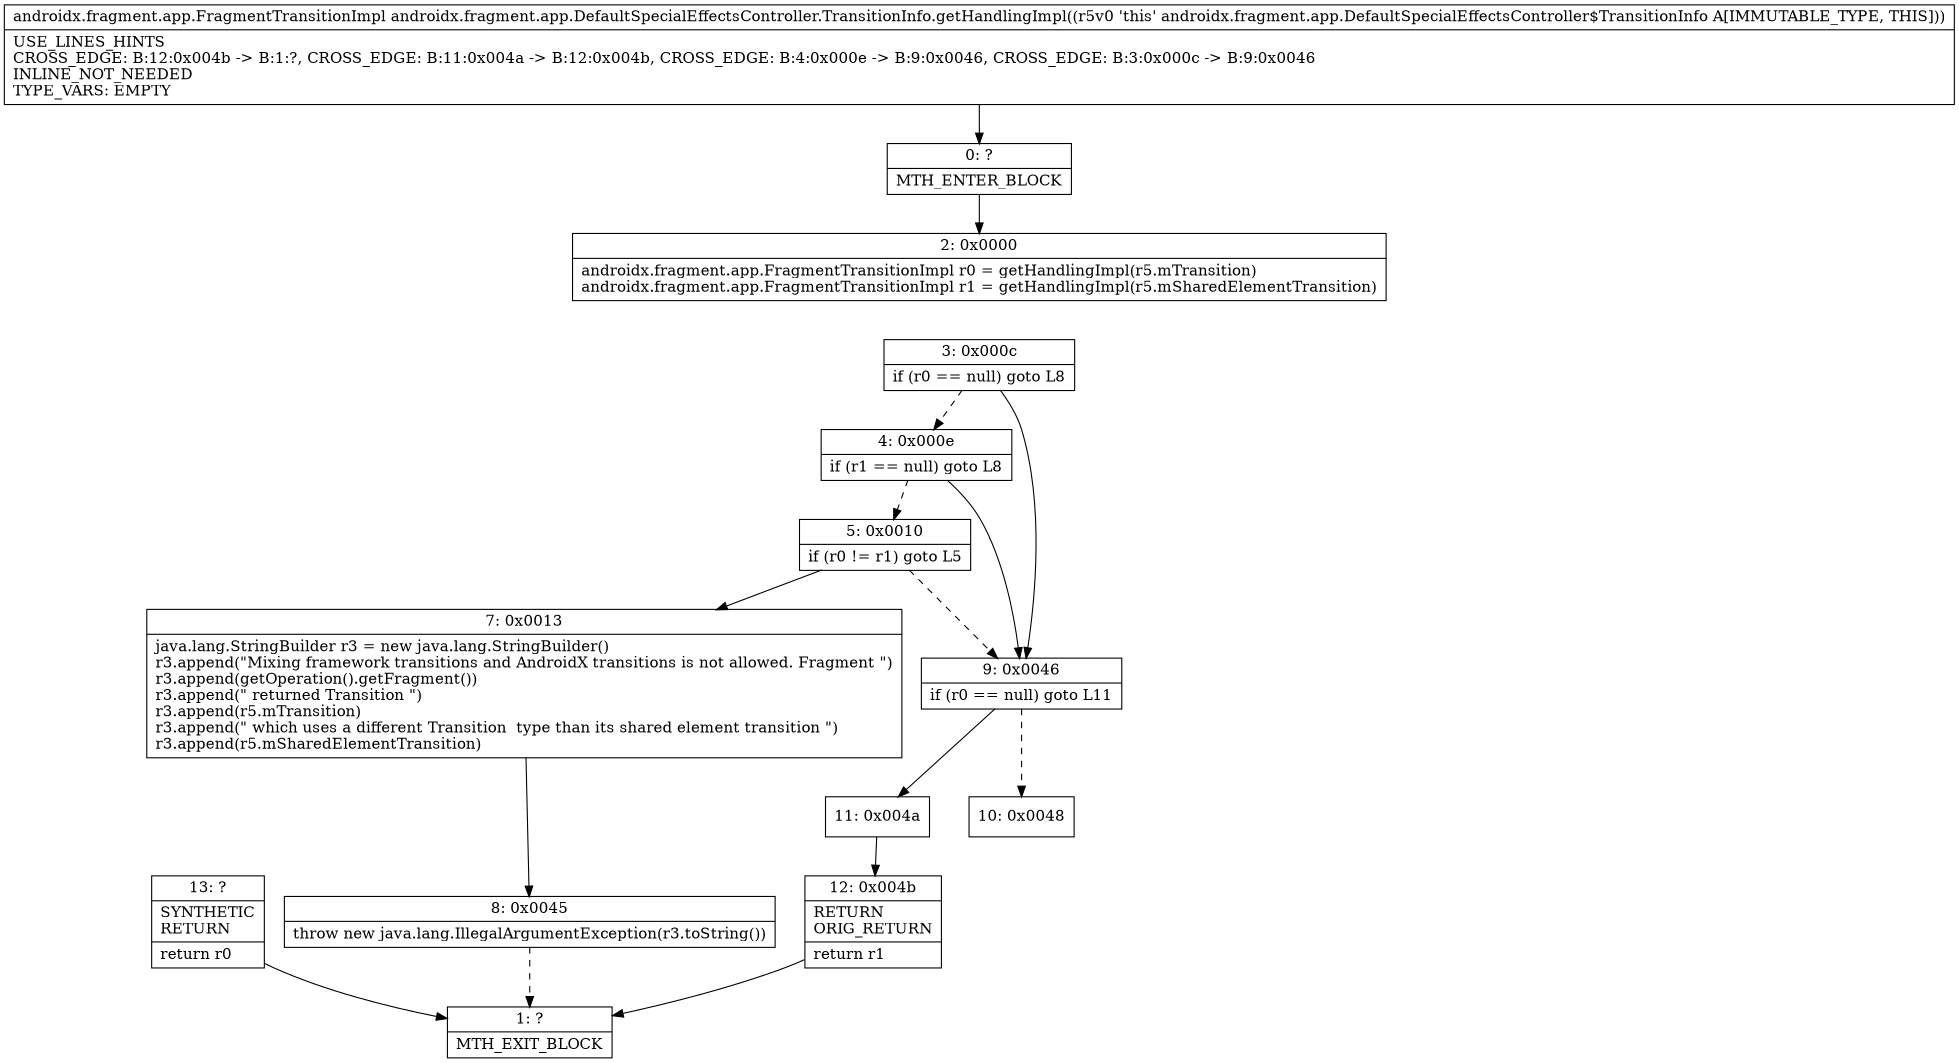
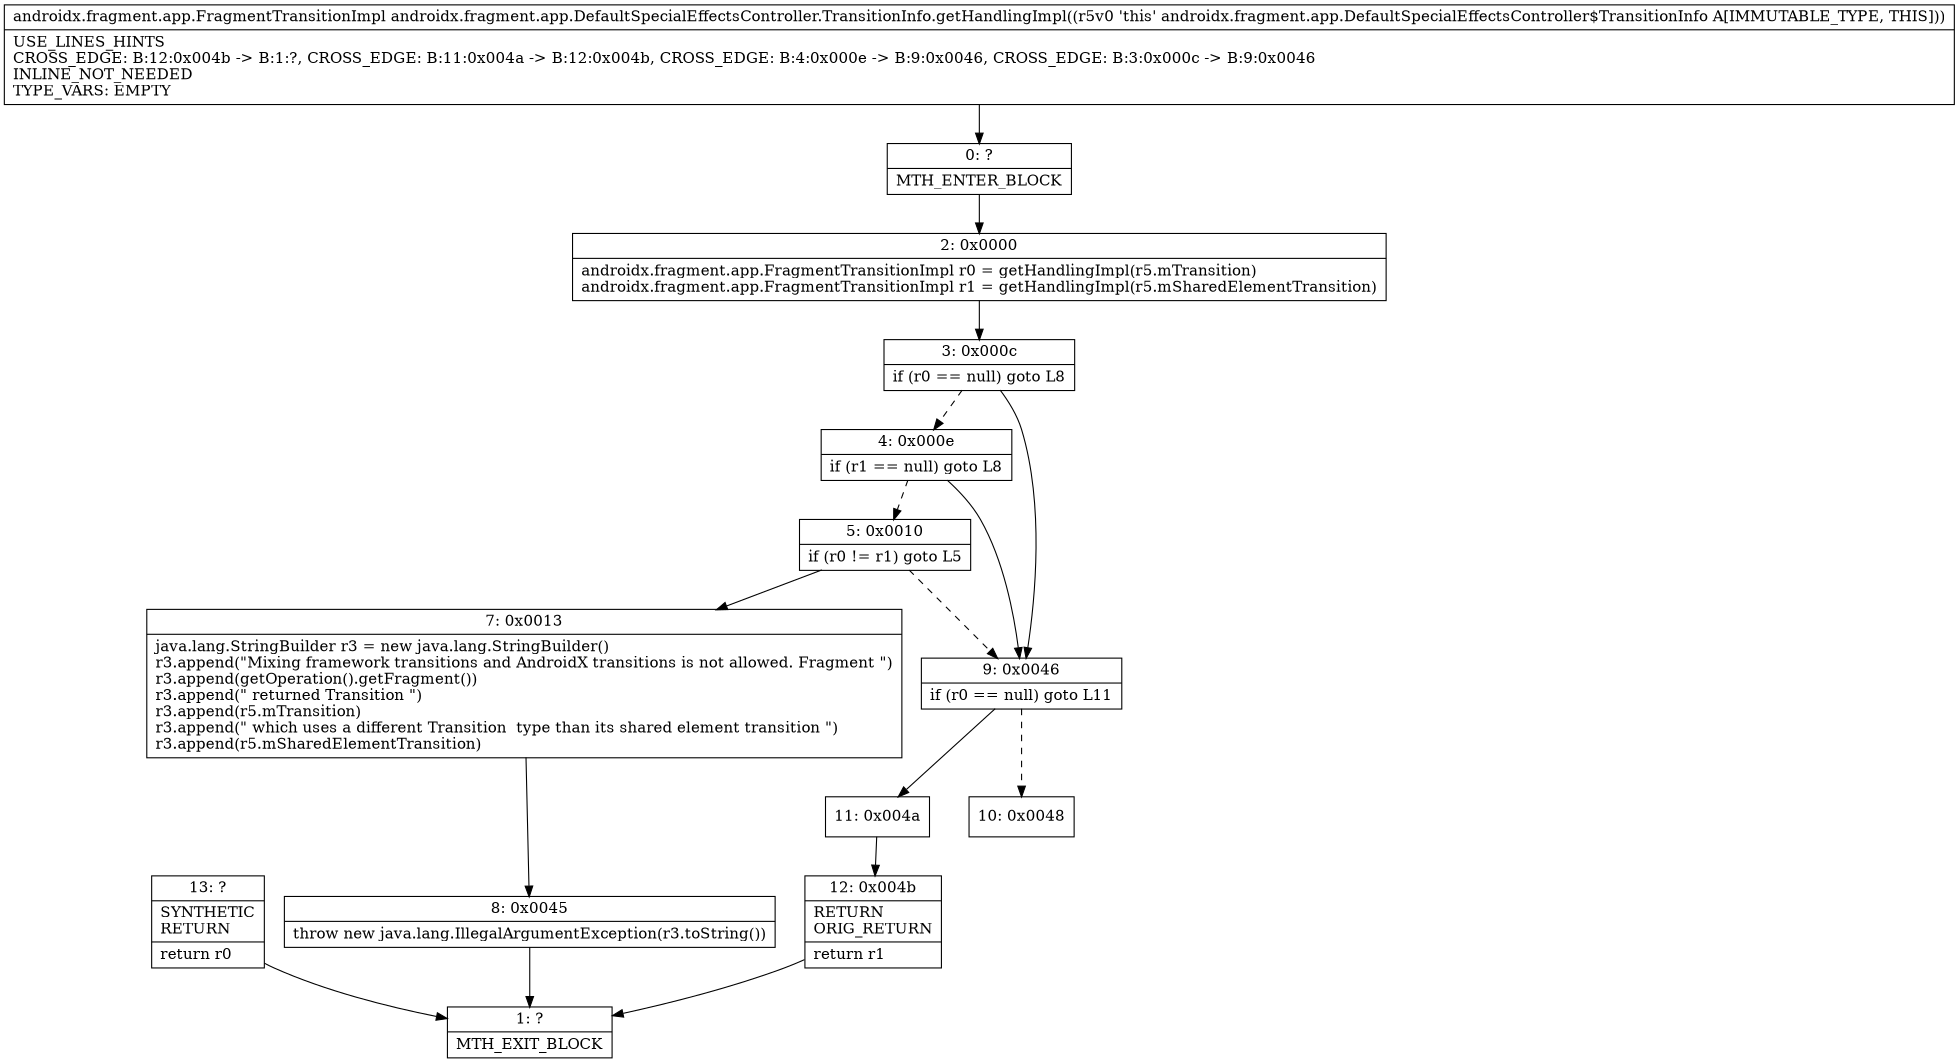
none -> (979, 315)
(530, 972) -> (530, 972)
